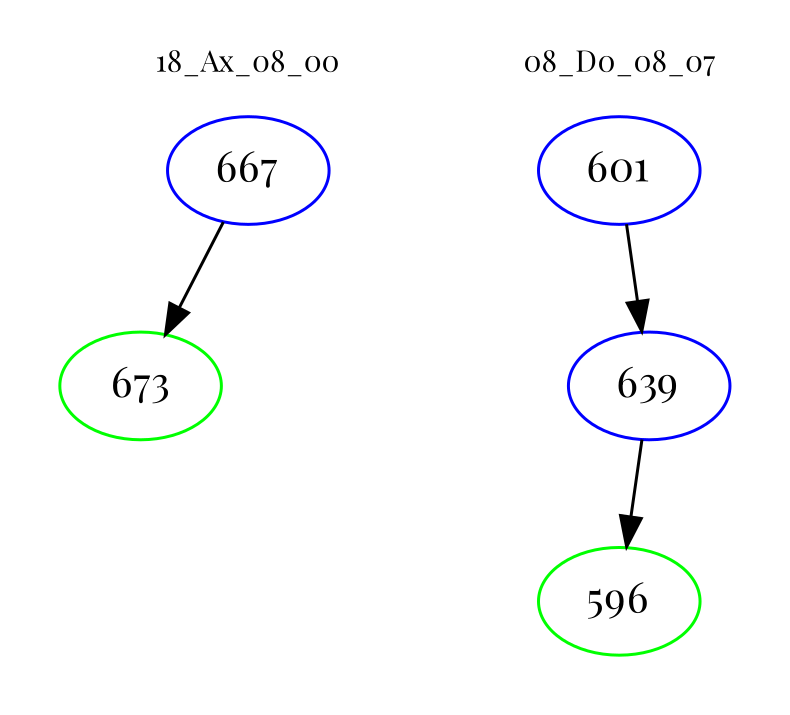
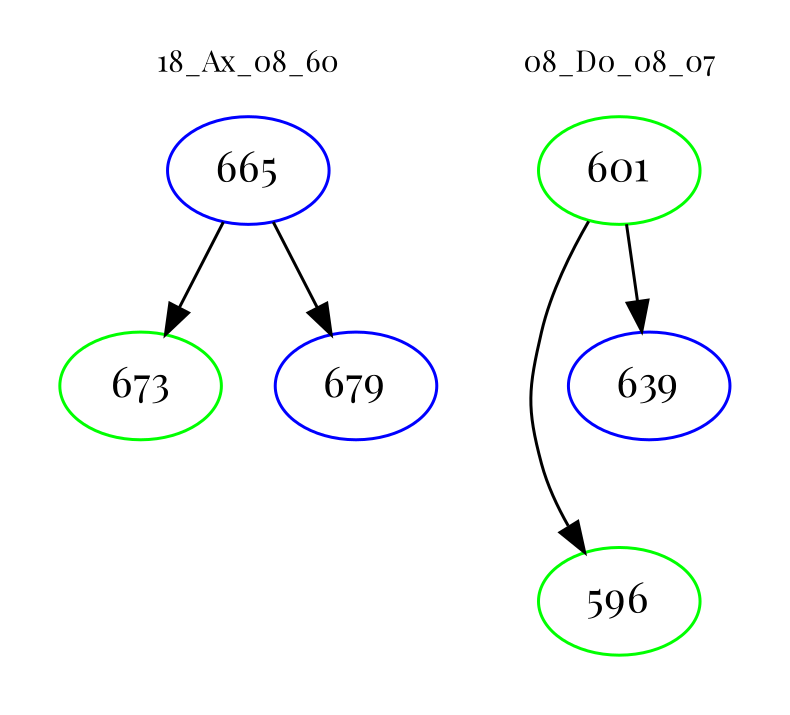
(248, 64) -> (248, 64)
(248, 171) -> (248, 171)
(619, 171) -> (619, 171)
none -> (356, 386)
(636, 478) -> (533, 372)
